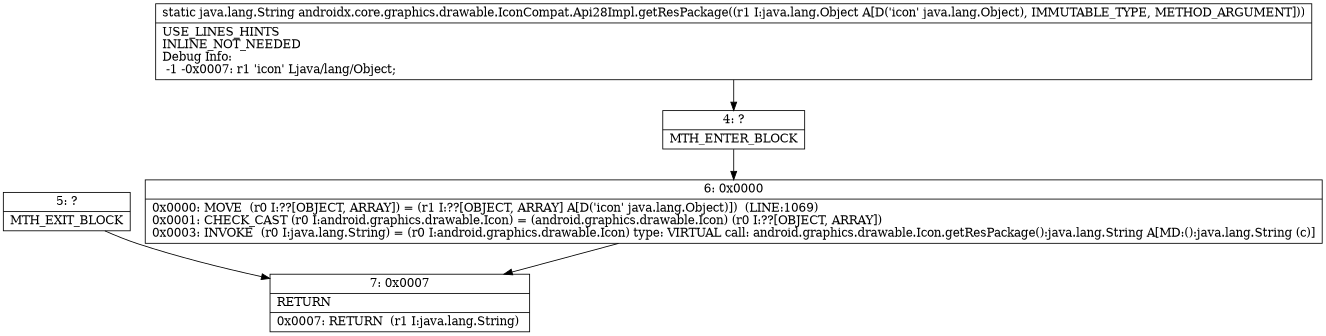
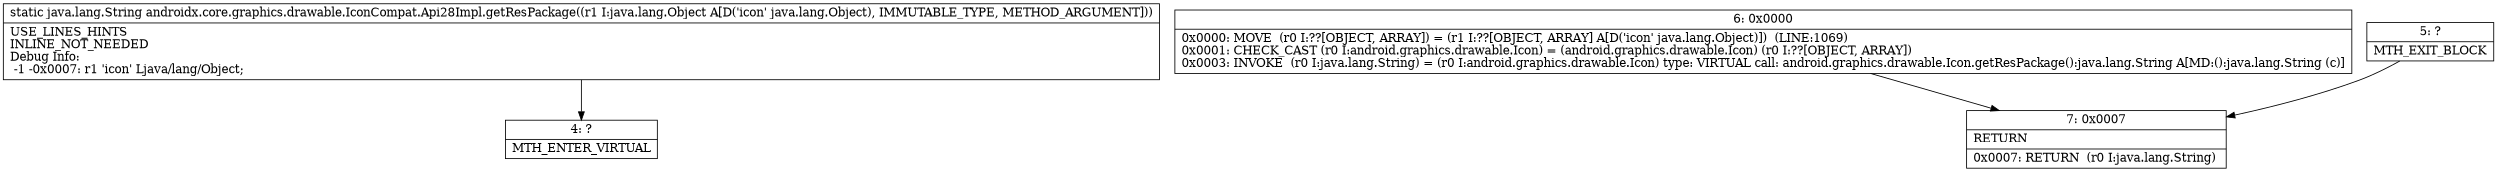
(734, 139) -> (581, 149)
(734, 160) -> none
(400, 322) -> (2096, 158)
